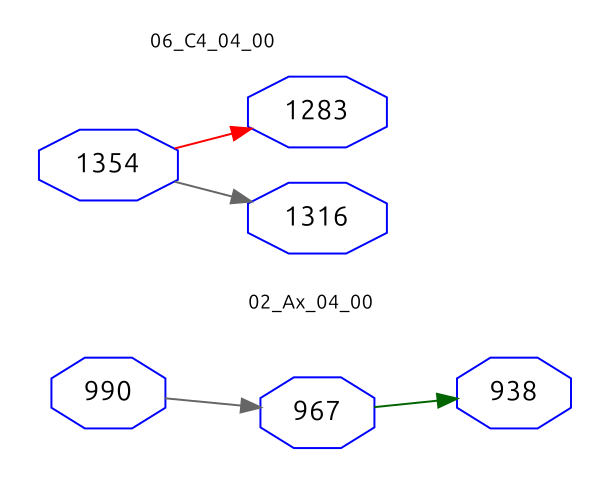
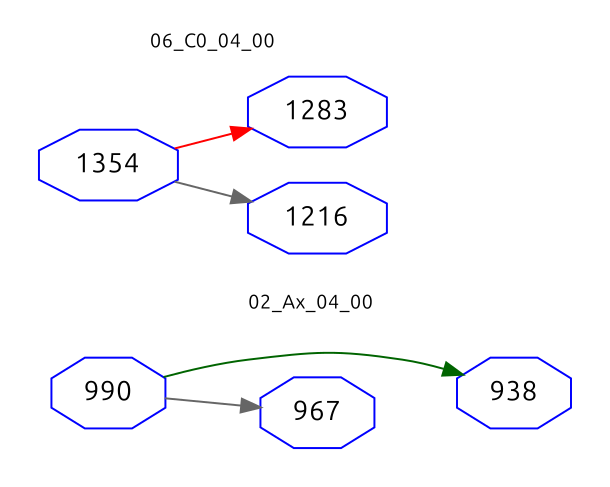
(213, 42) -> (213, 42)
(317, 218) -> (317, 218)
(406, 404) -> (303, 354)
